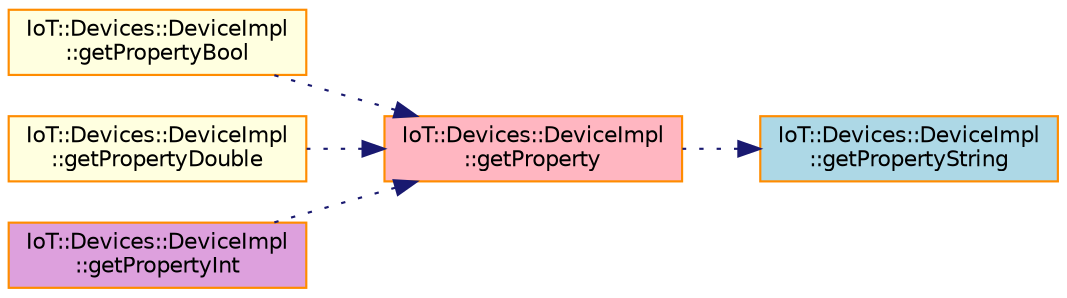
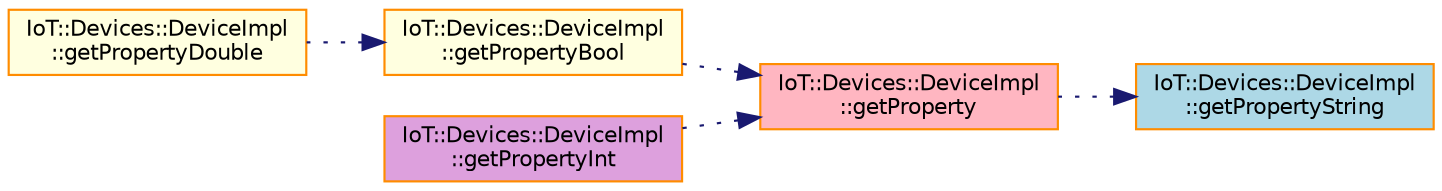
(335, 149) -> (335, 42)
